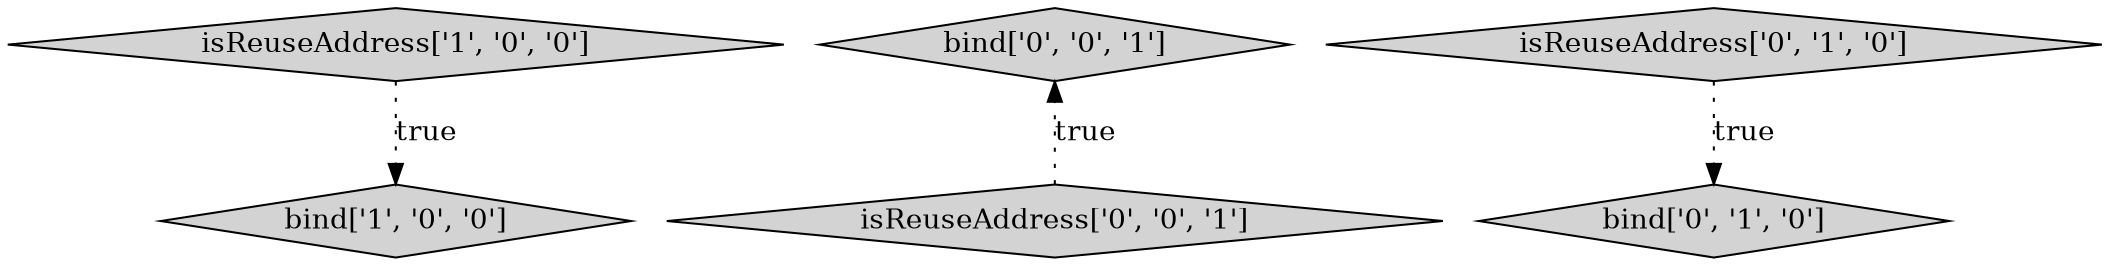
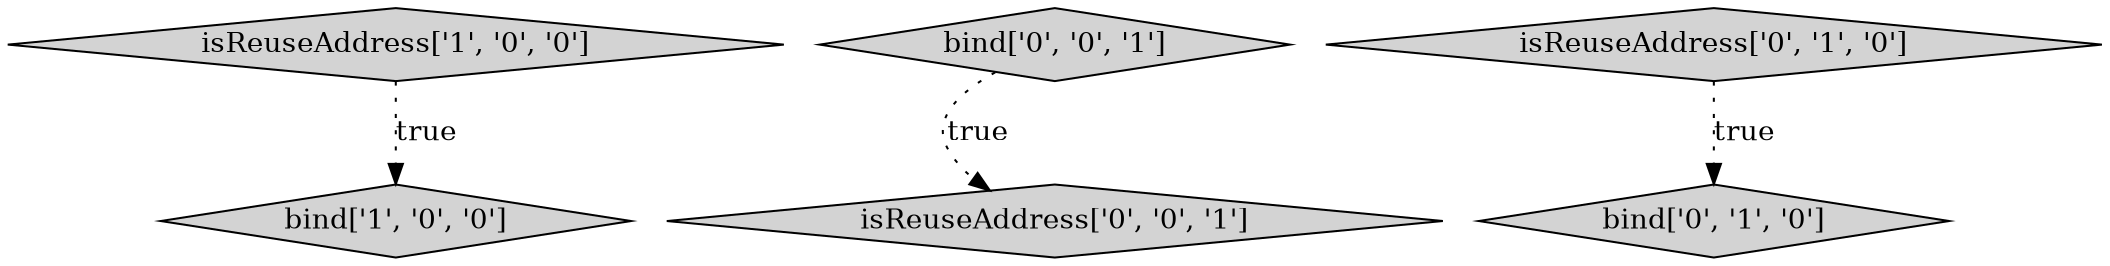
(1055, 143) -> (945, 119)
